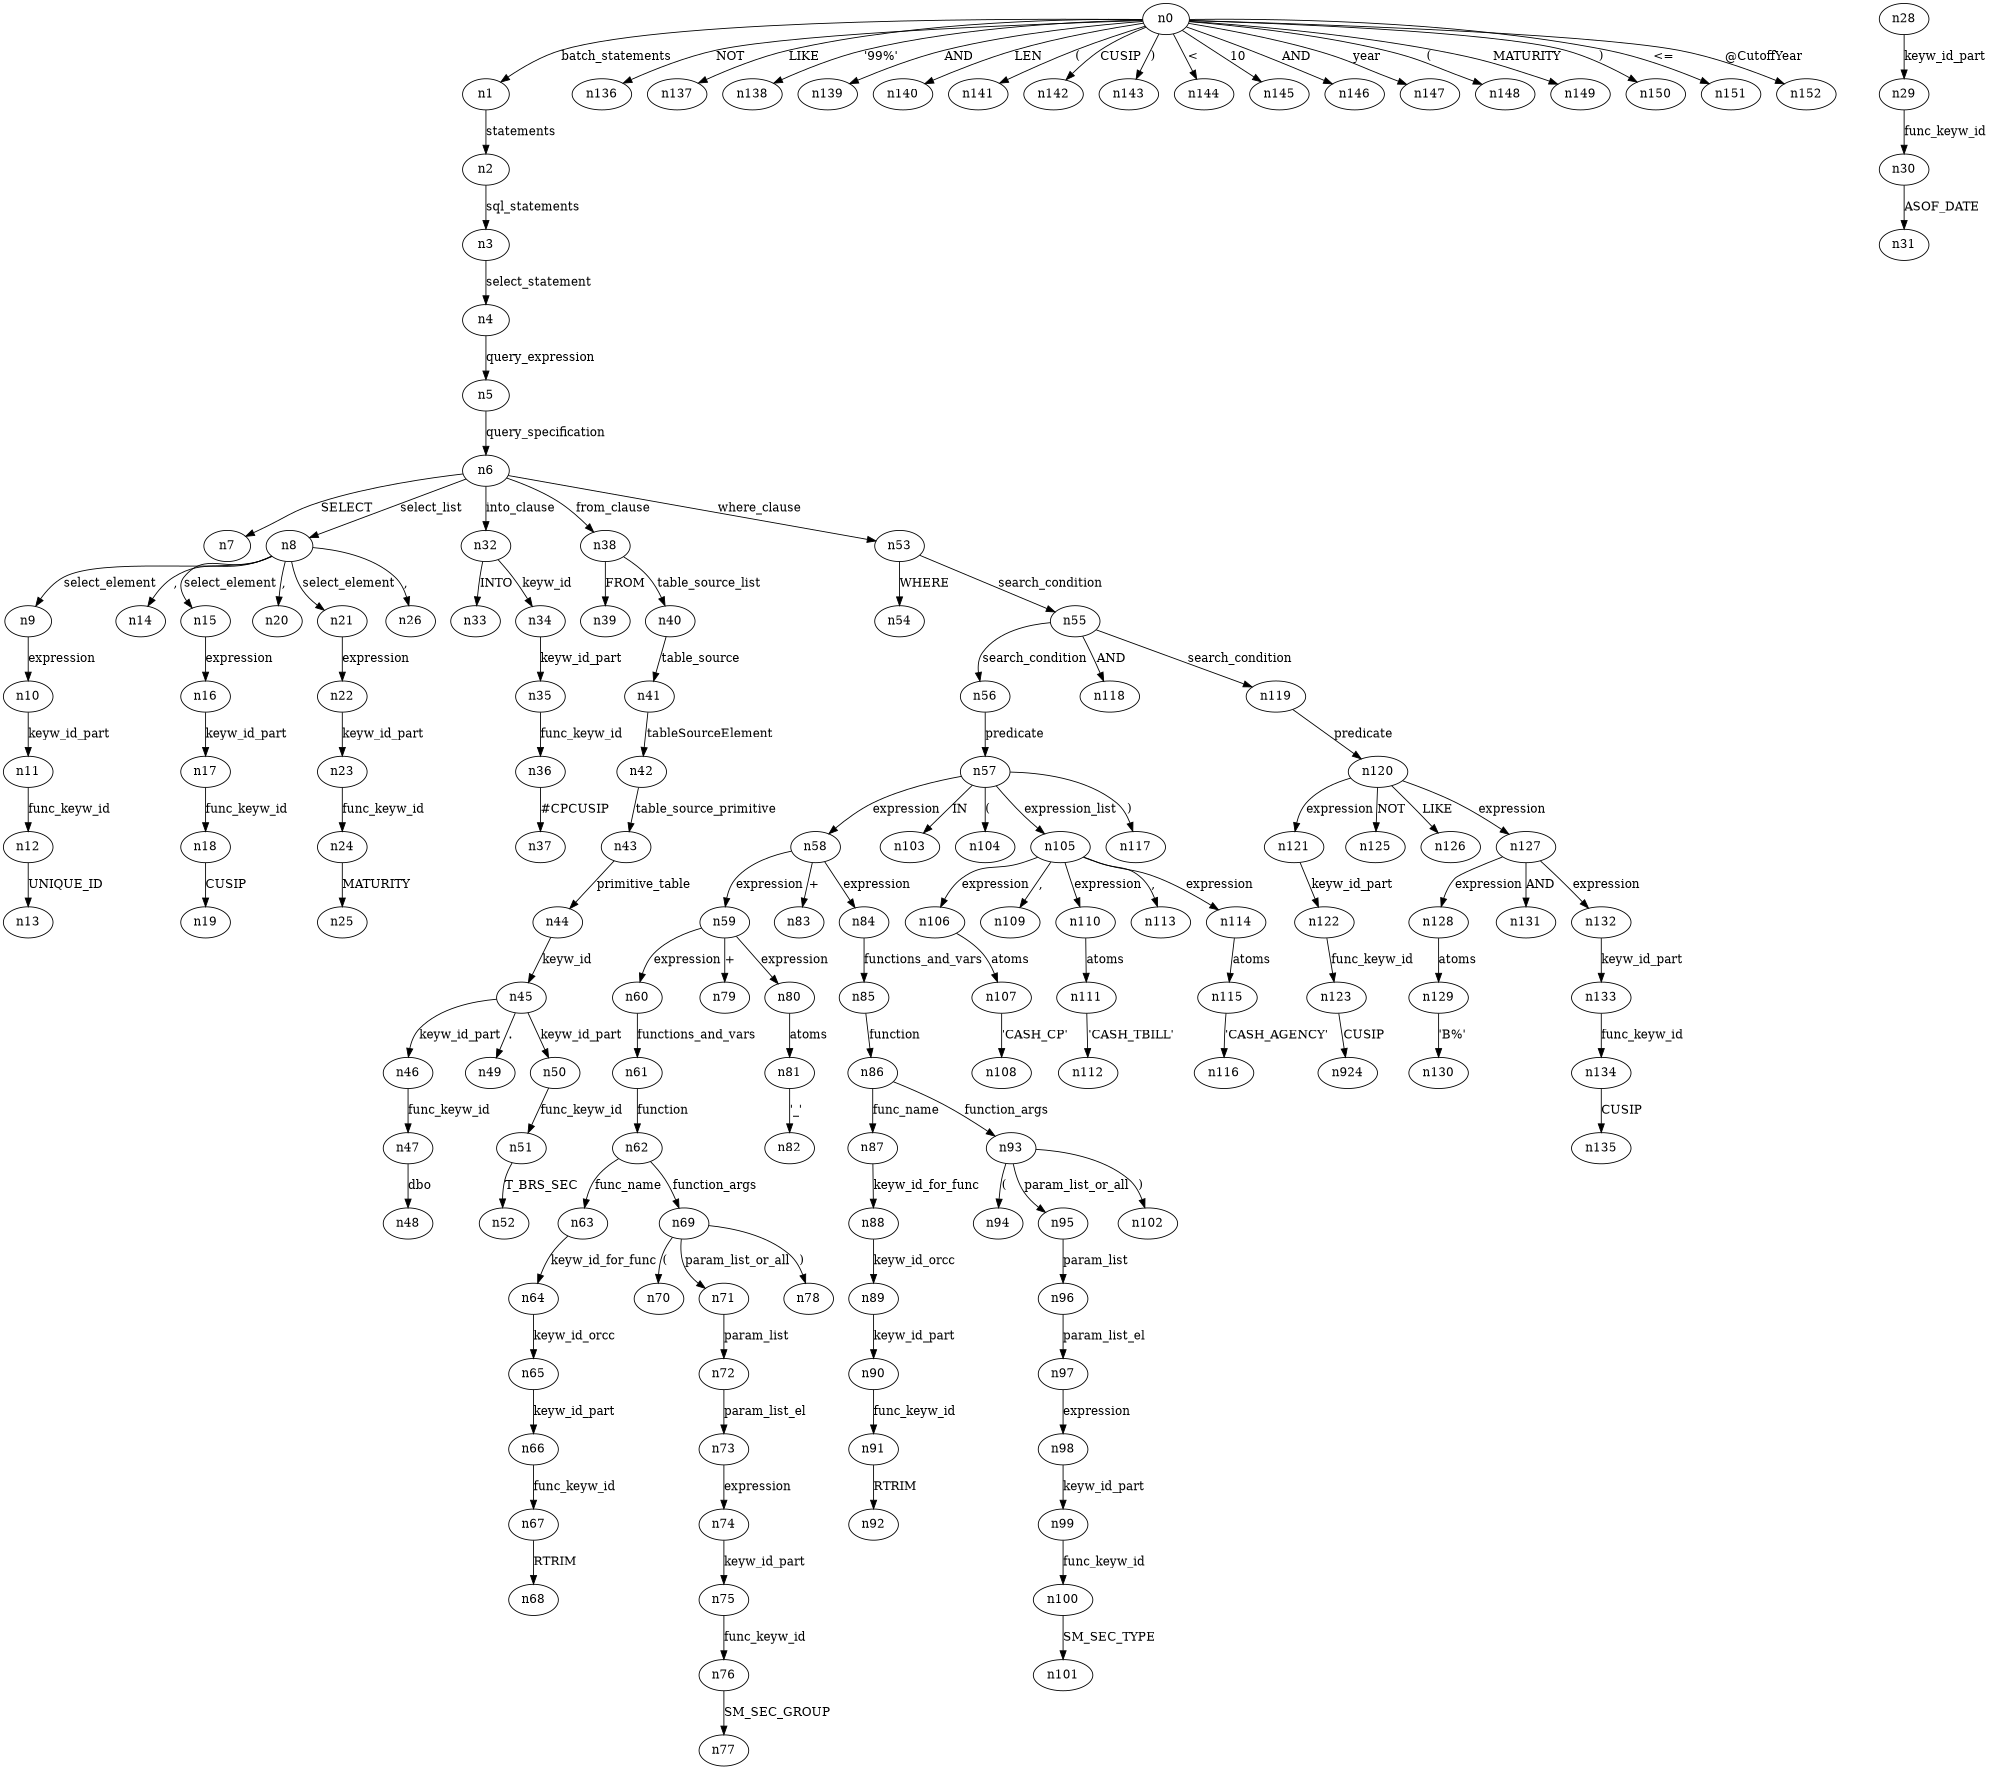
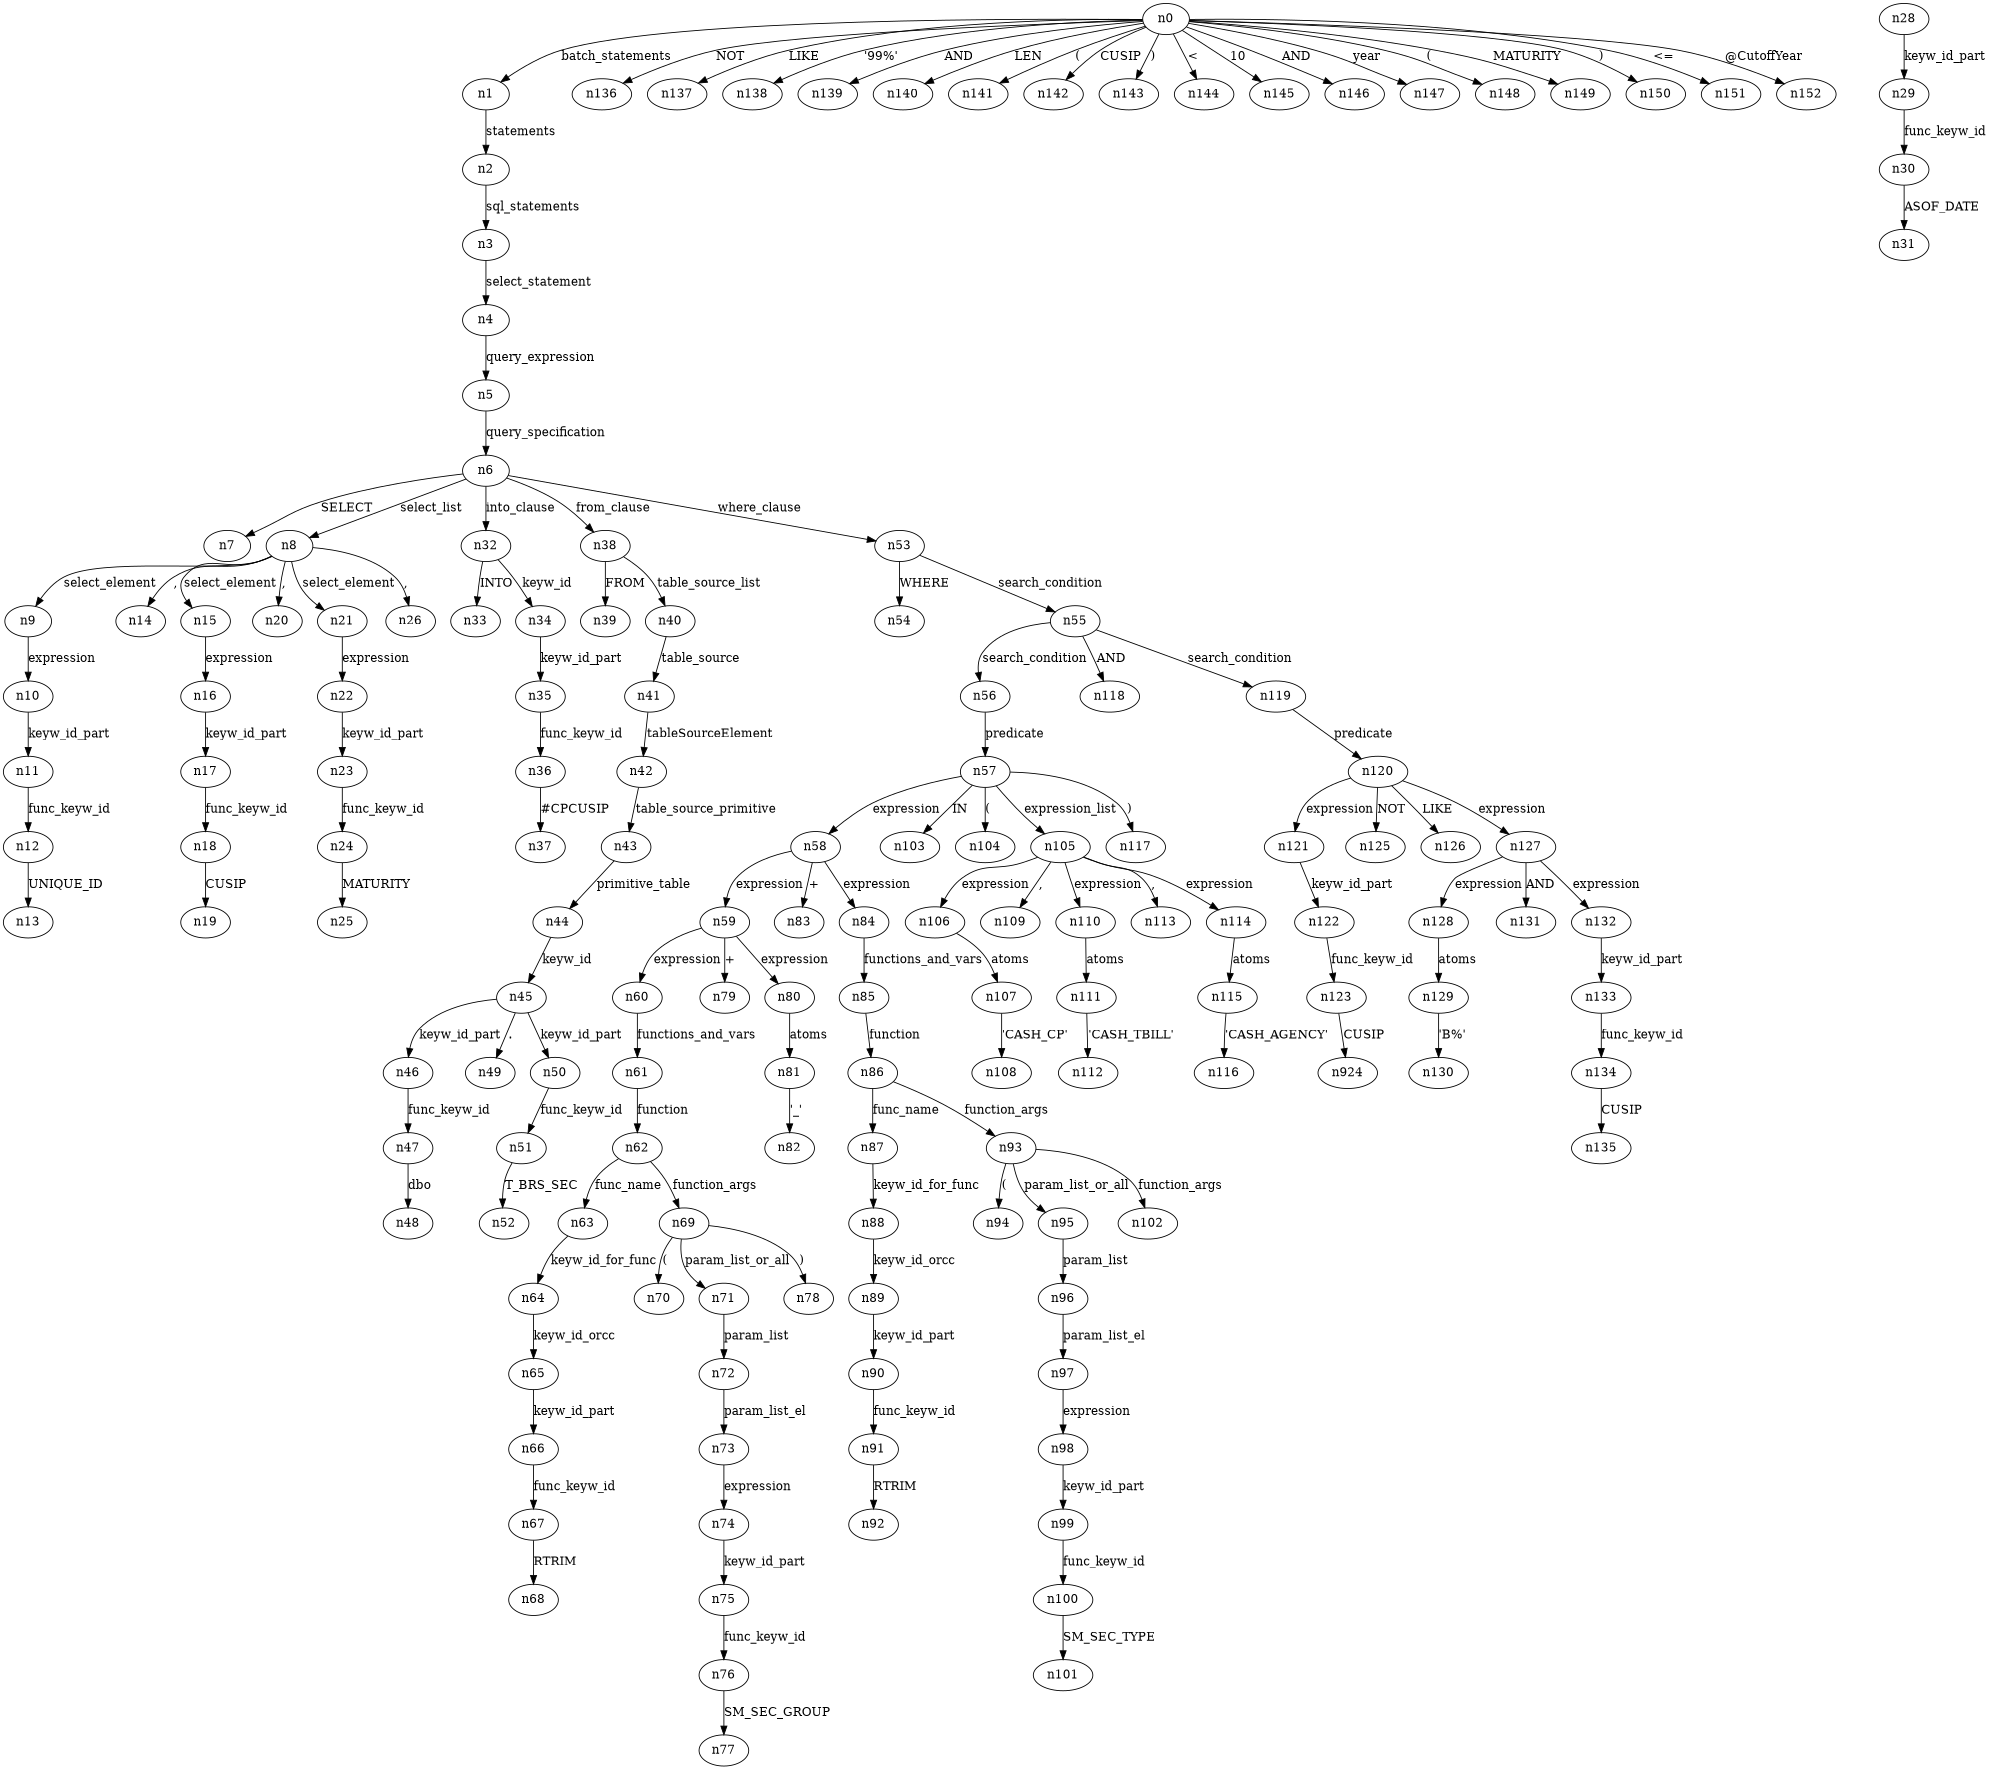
(1141, 1186) -> (1180, 1186)
